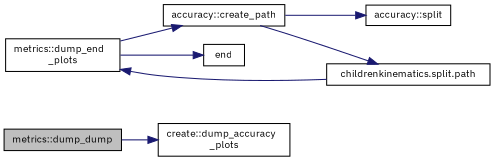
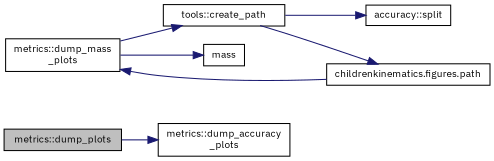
(224, 15) -> (224, 15)
(63, 55) -> (63, 55)
(224, 55) -> (224, 55)
(408, 75) -> (408, 75)
(63, 140) -> (63, 140)
(224, 140) -> (224, 140)
